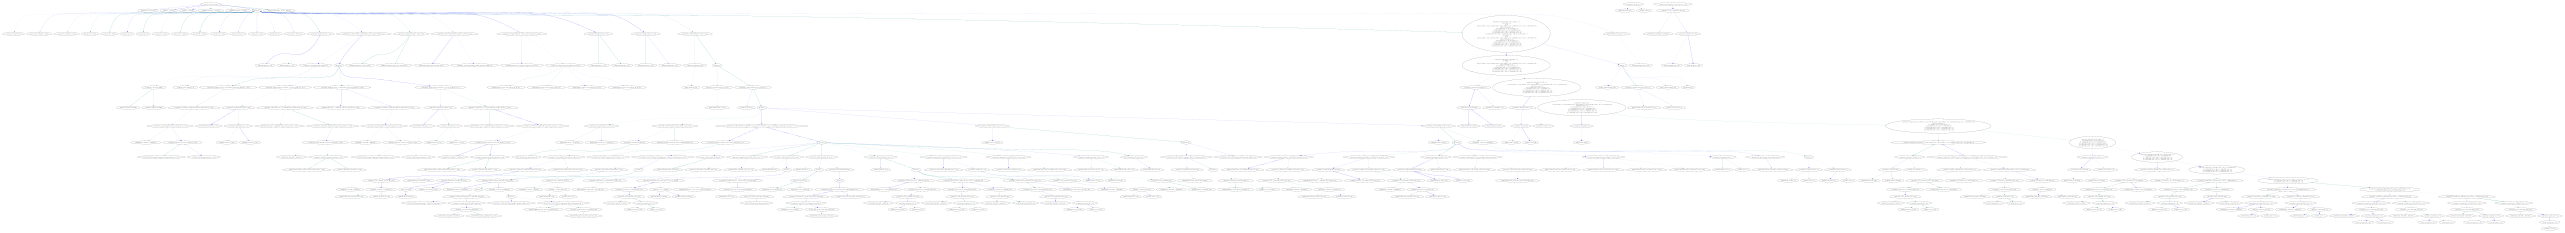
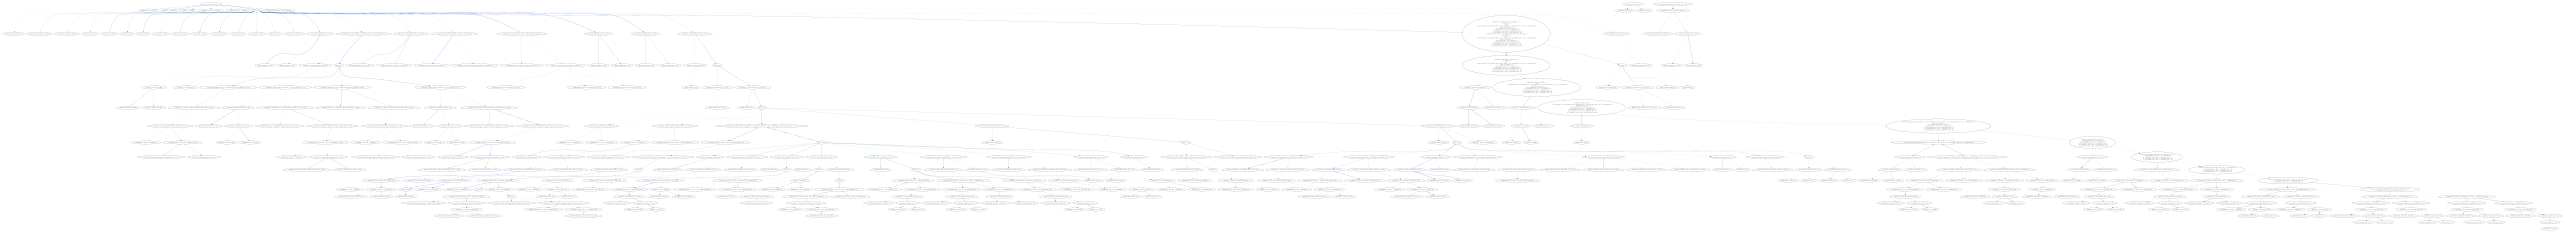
(546, 87) -> none
